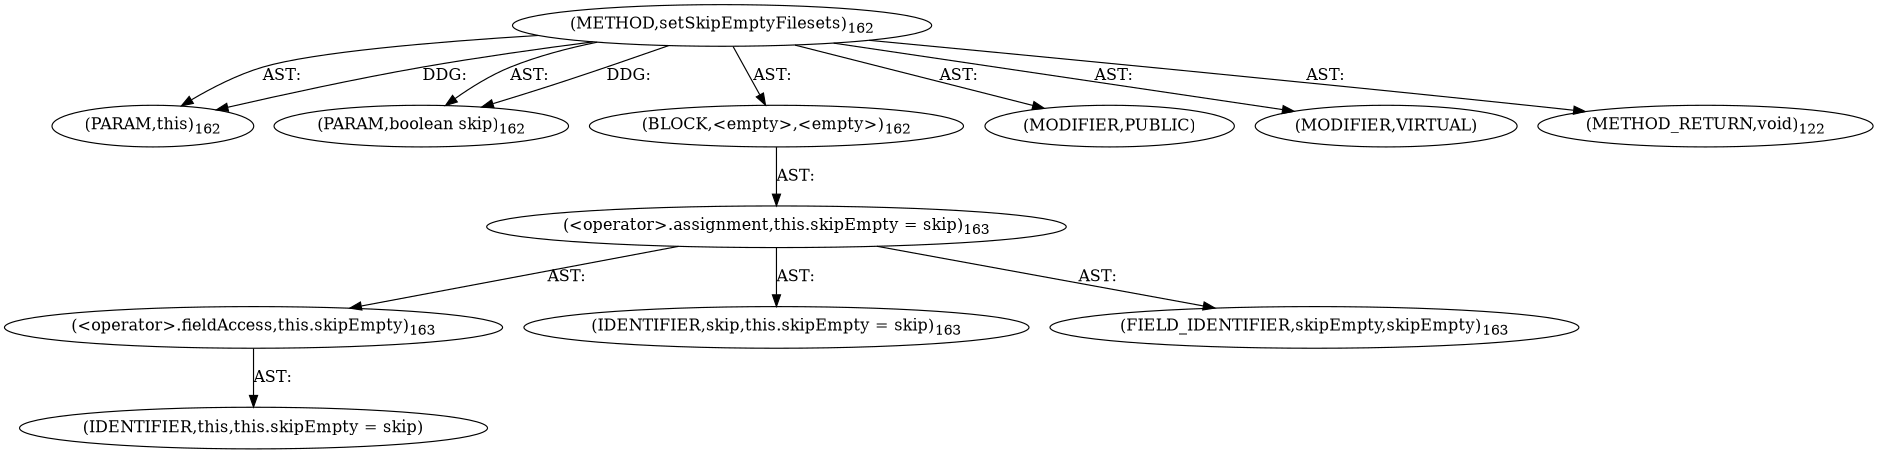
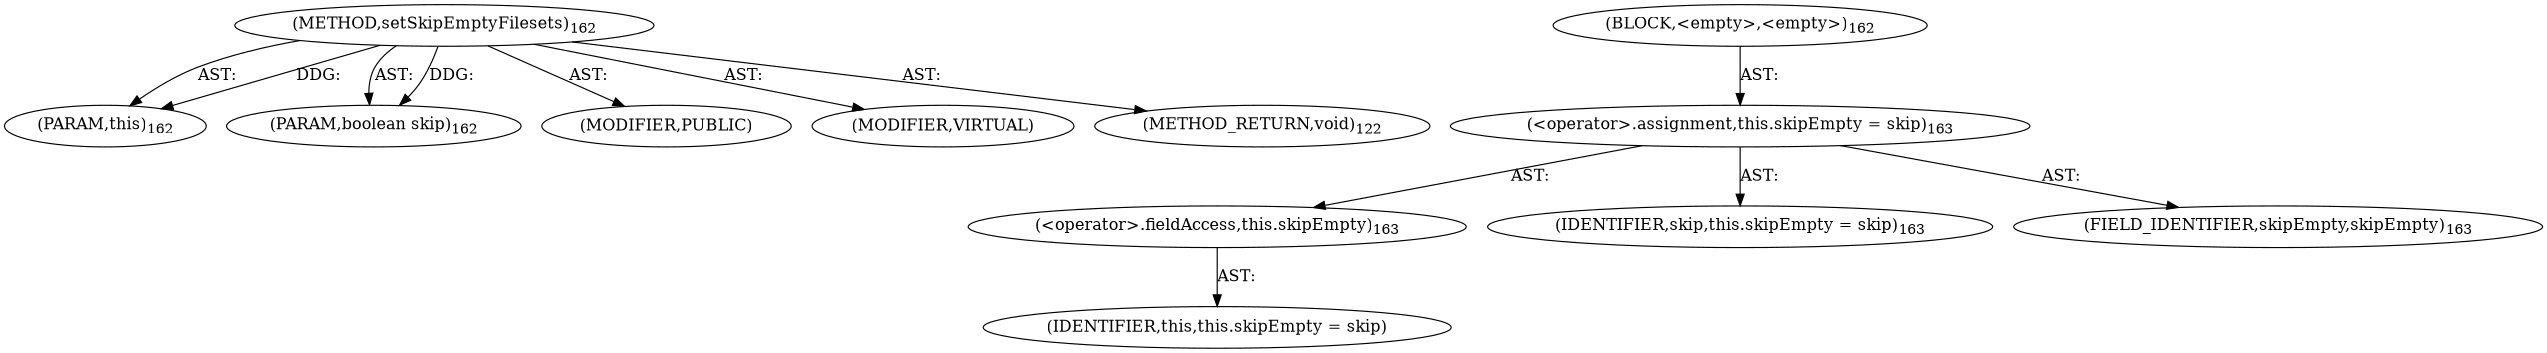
(746, 71) -> none
